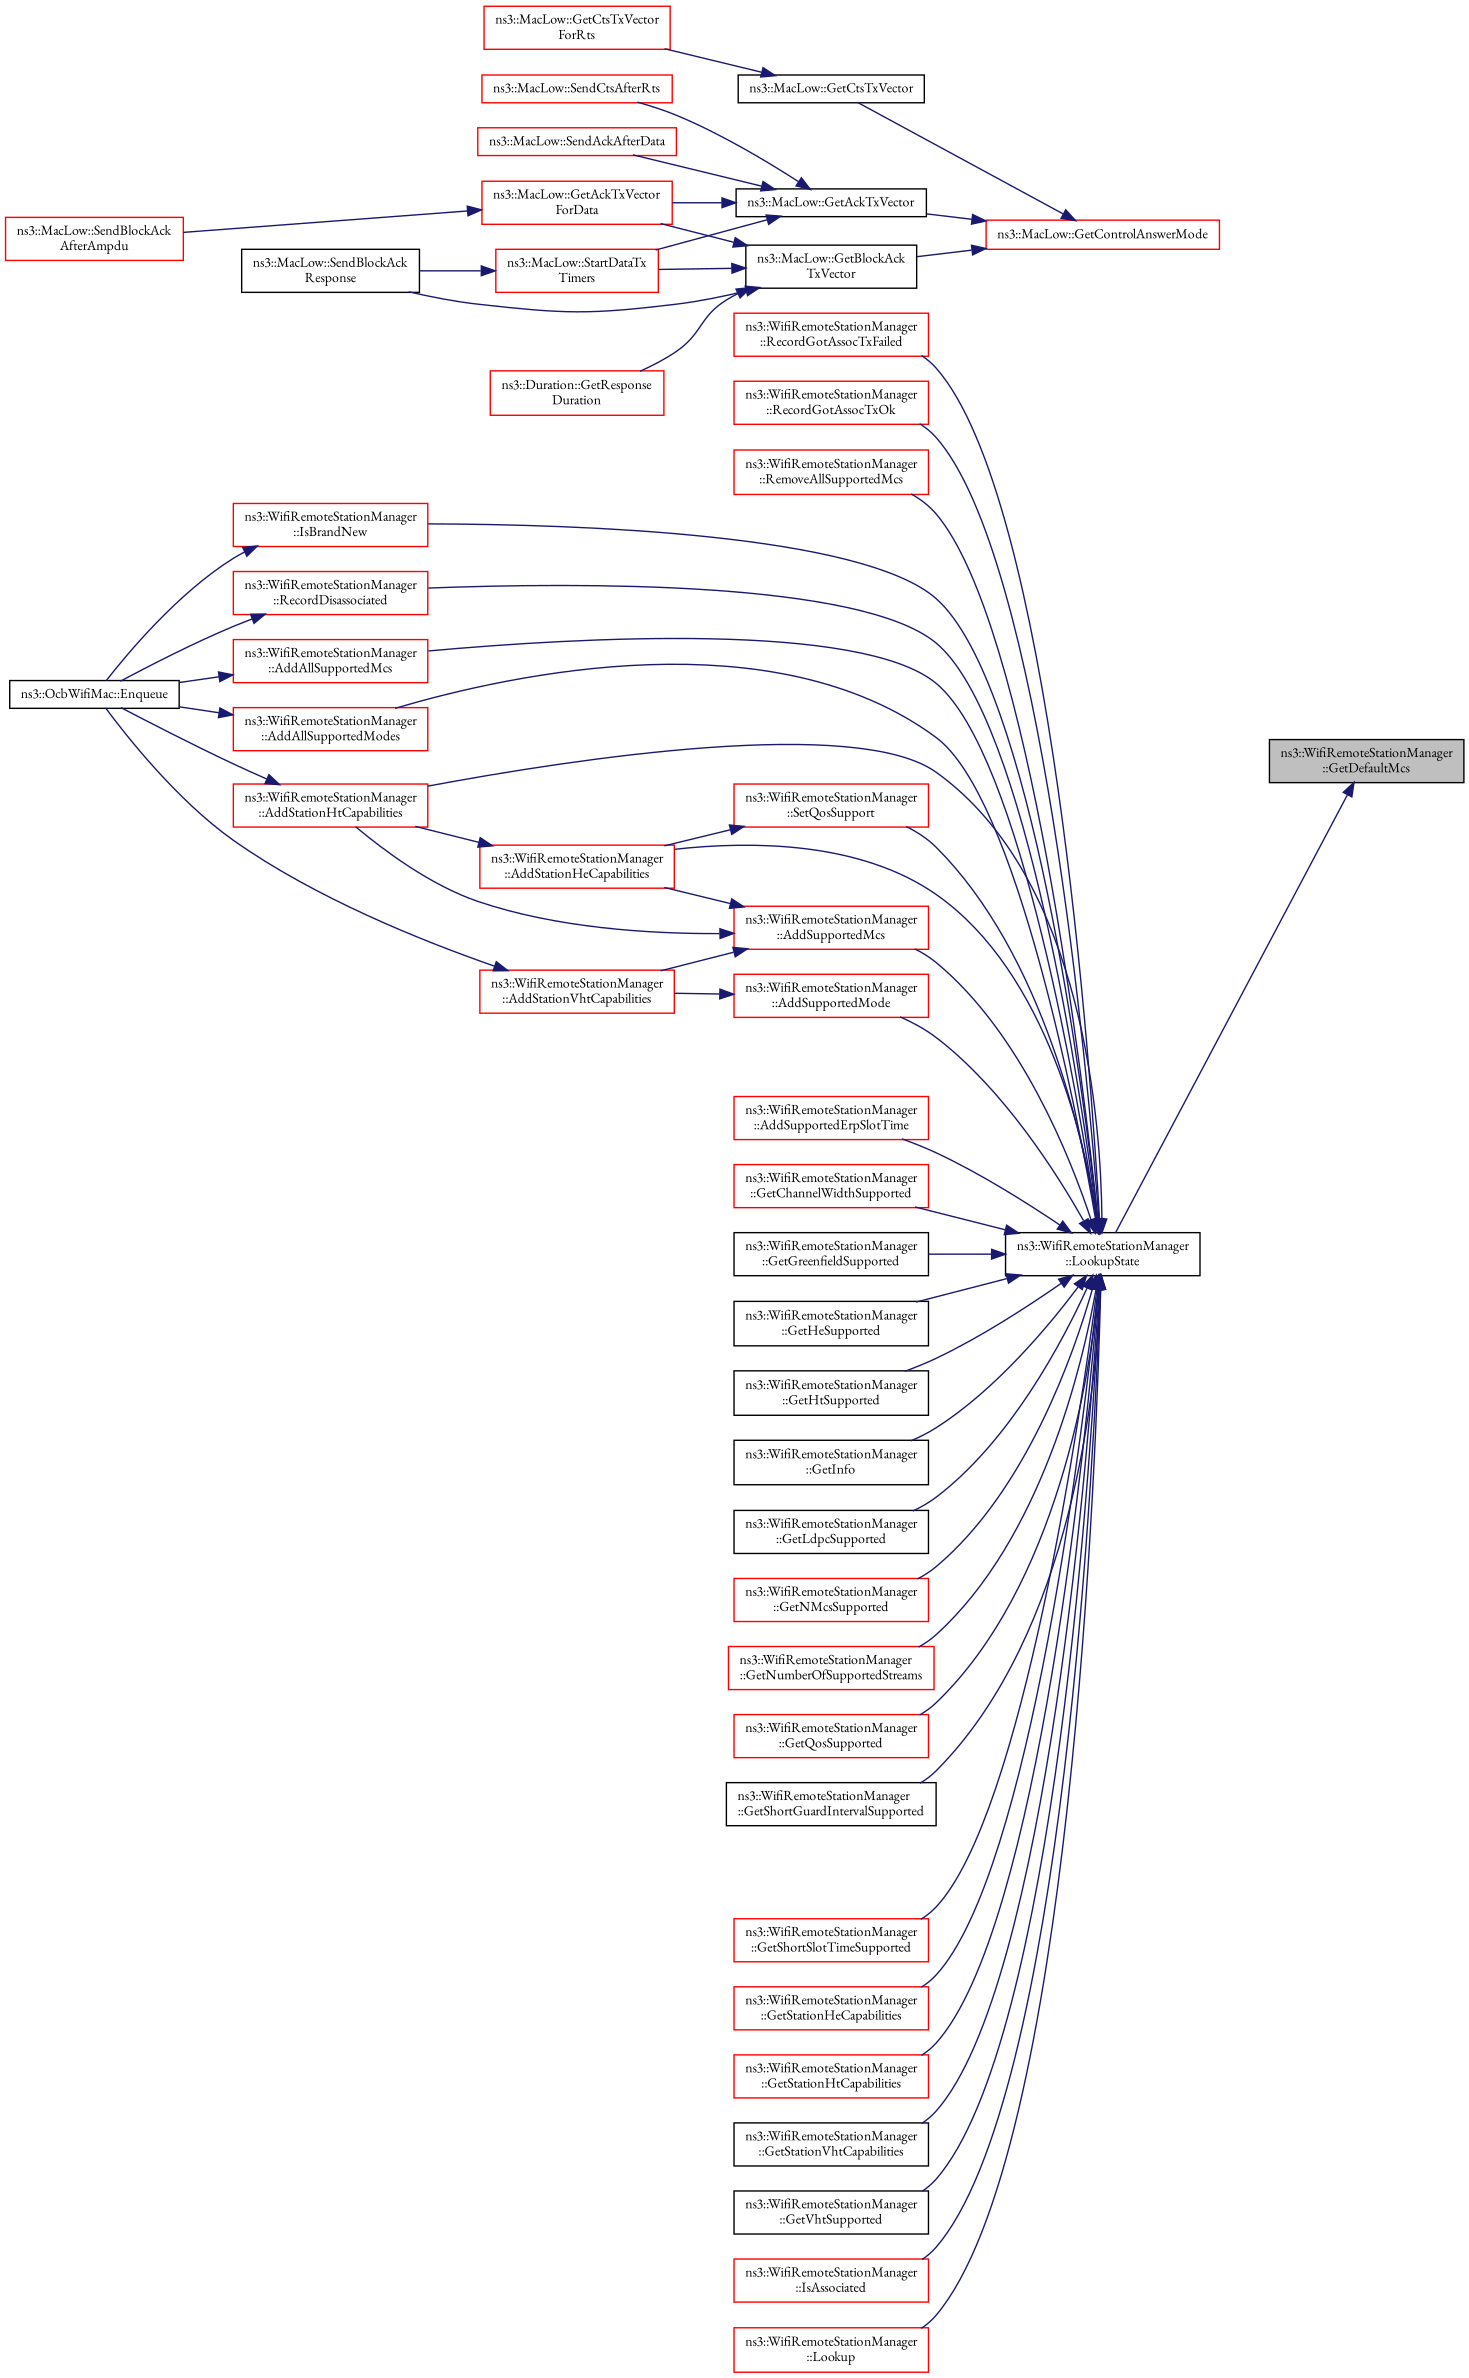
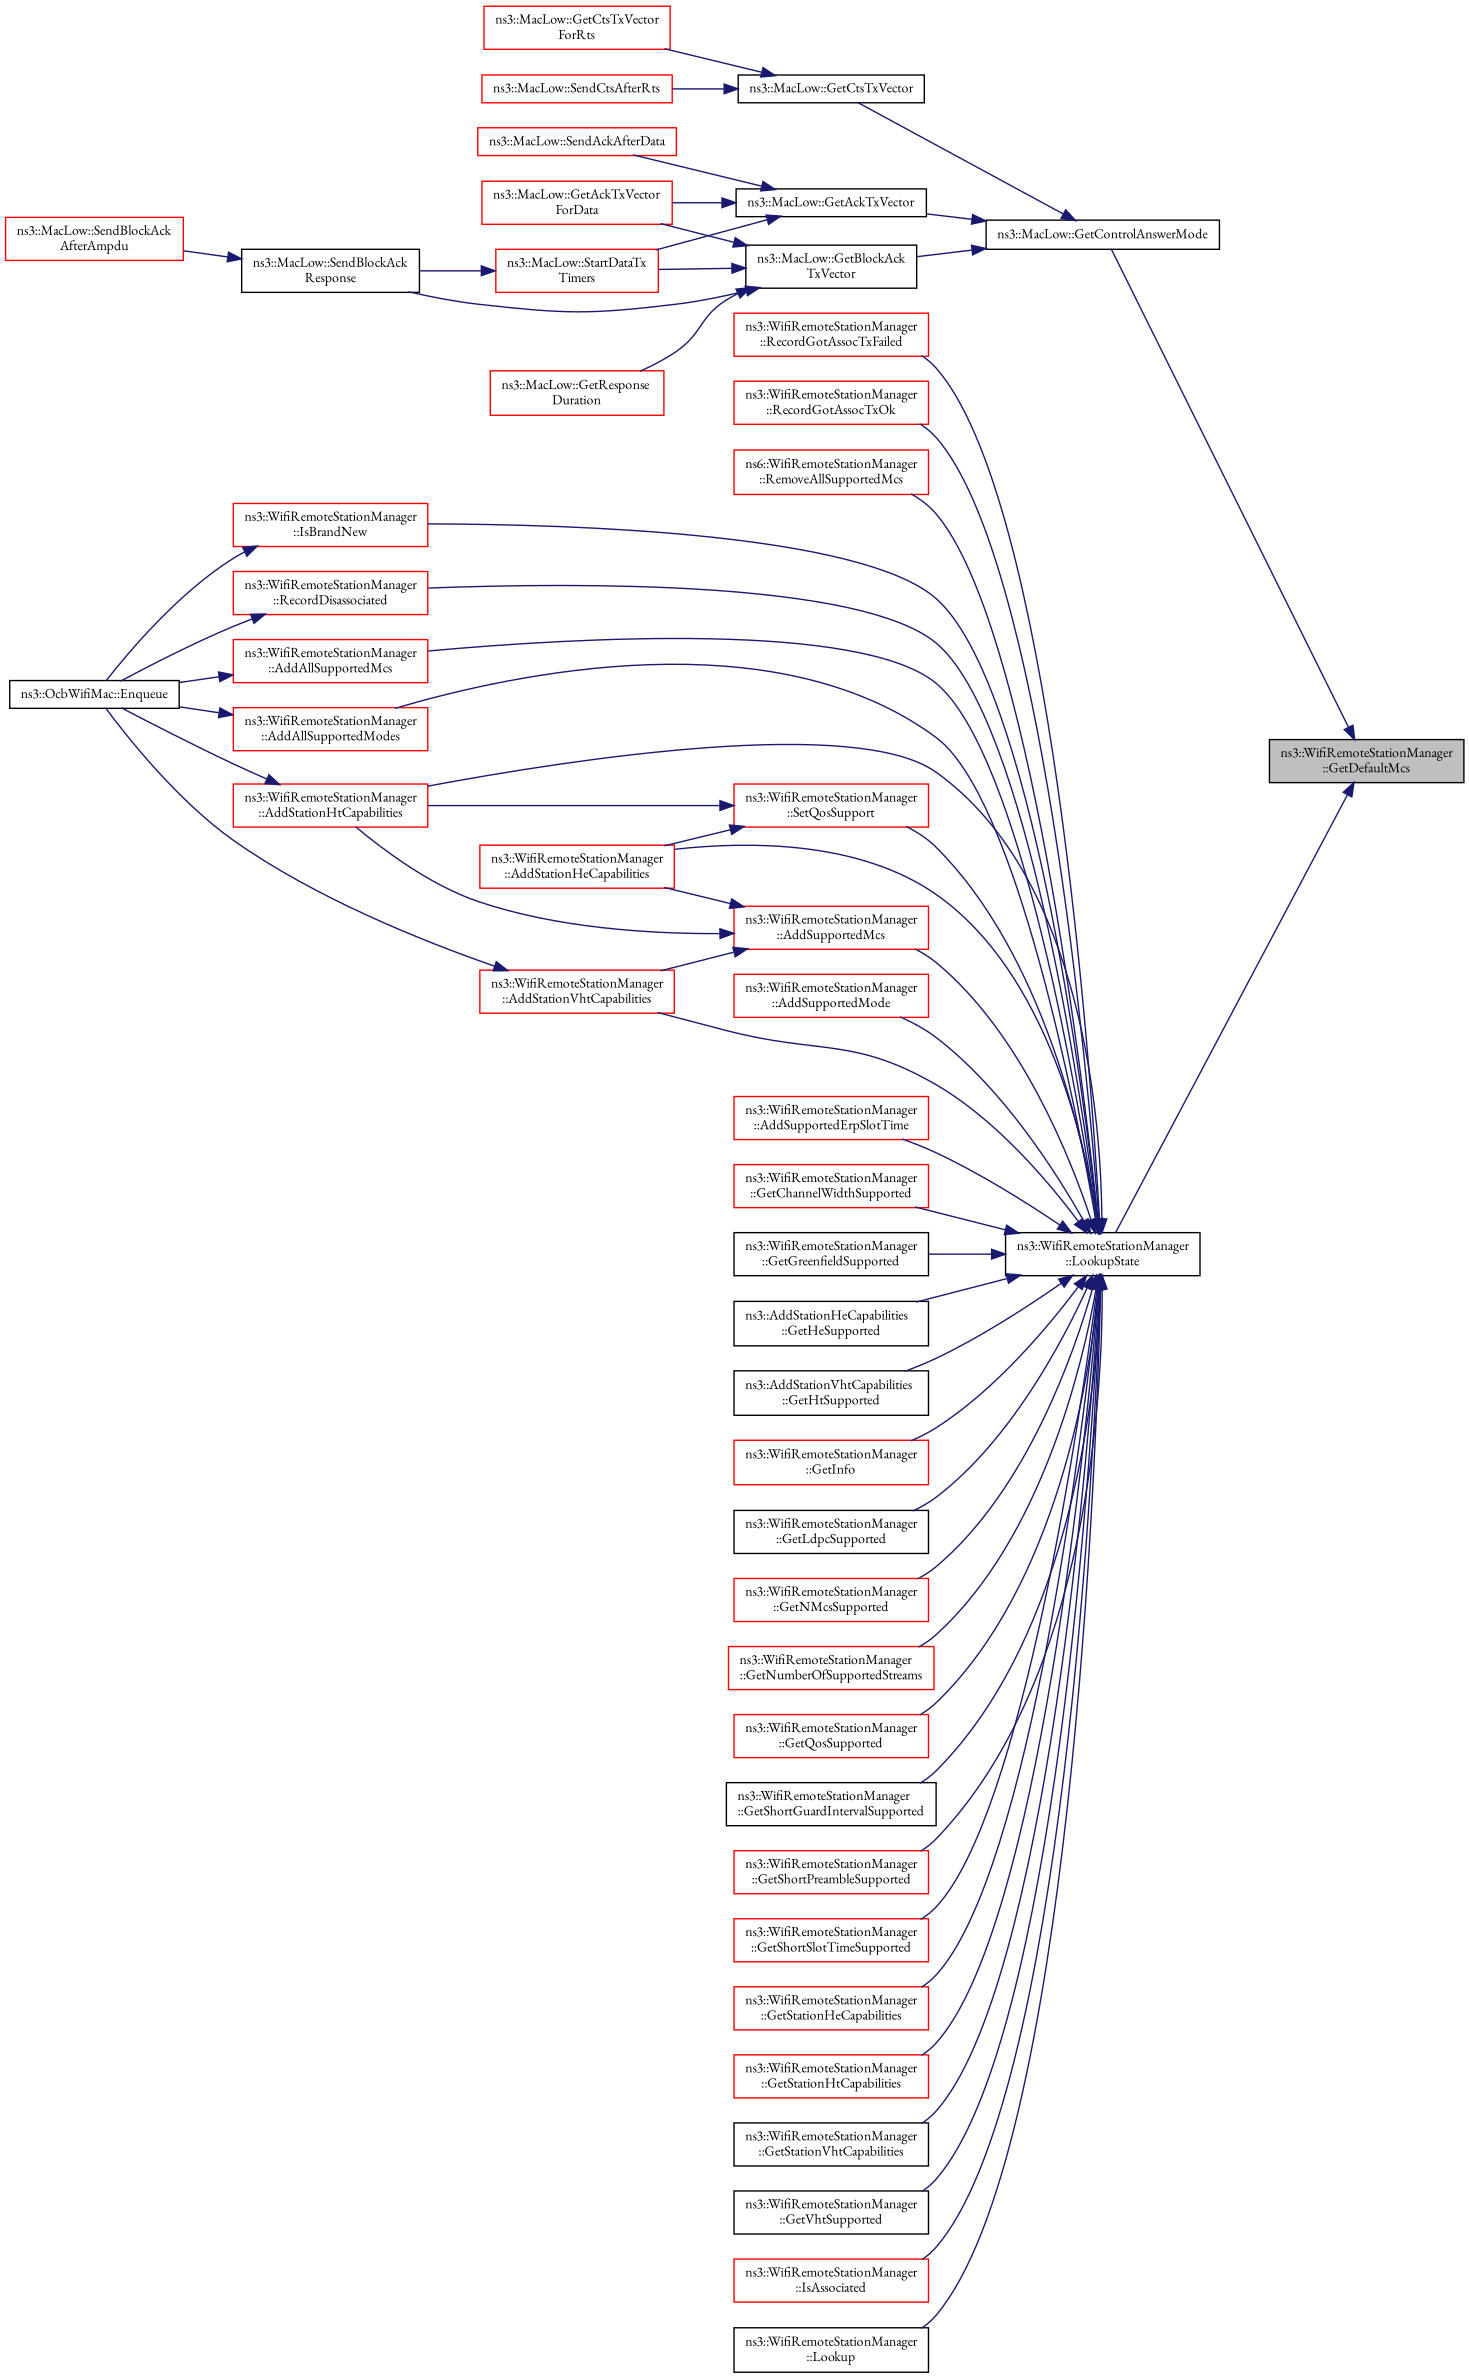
(721, 136) -> (698, 89)
(325, 222) -> (206, 254)
(1103, 235) -> (1103, 235)
(577, 393) -> (577, 393)
(831, 472) -> (831, 472)
none -> (1230, 488)
(447, 834) -> (574, 806)
(697, 994) -> (895, 1065)
(831, 1324) -> (831, 1324)
(831, 1393) -> (831, 1393)
(831, 1462) -> (831, 1462)
none -> (831, 1872)
(831, 2350) -> (831, 2350)
